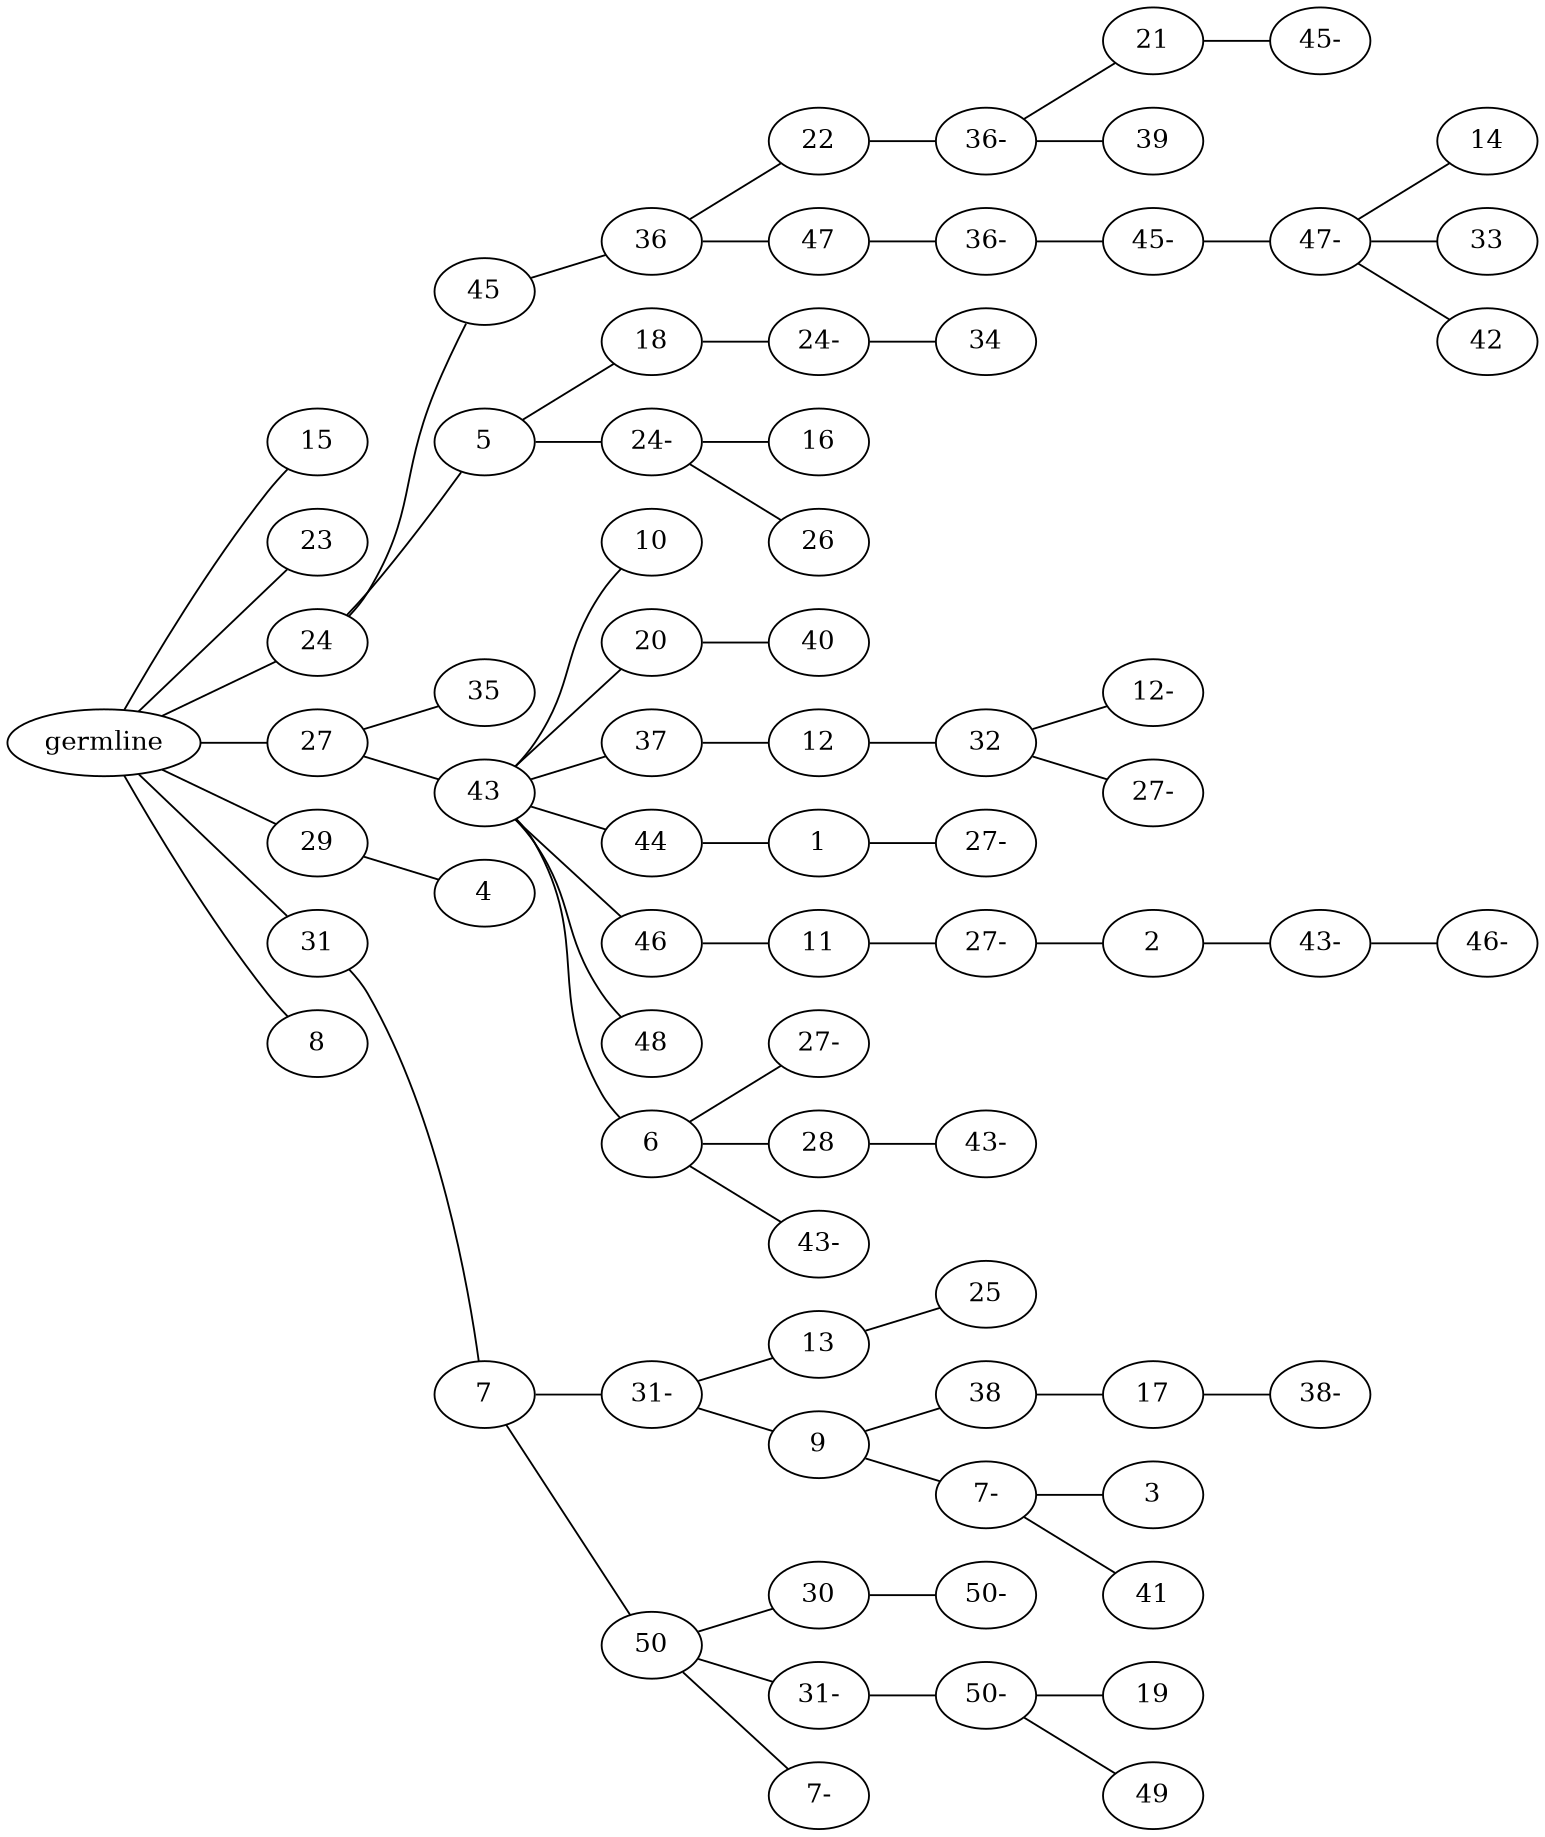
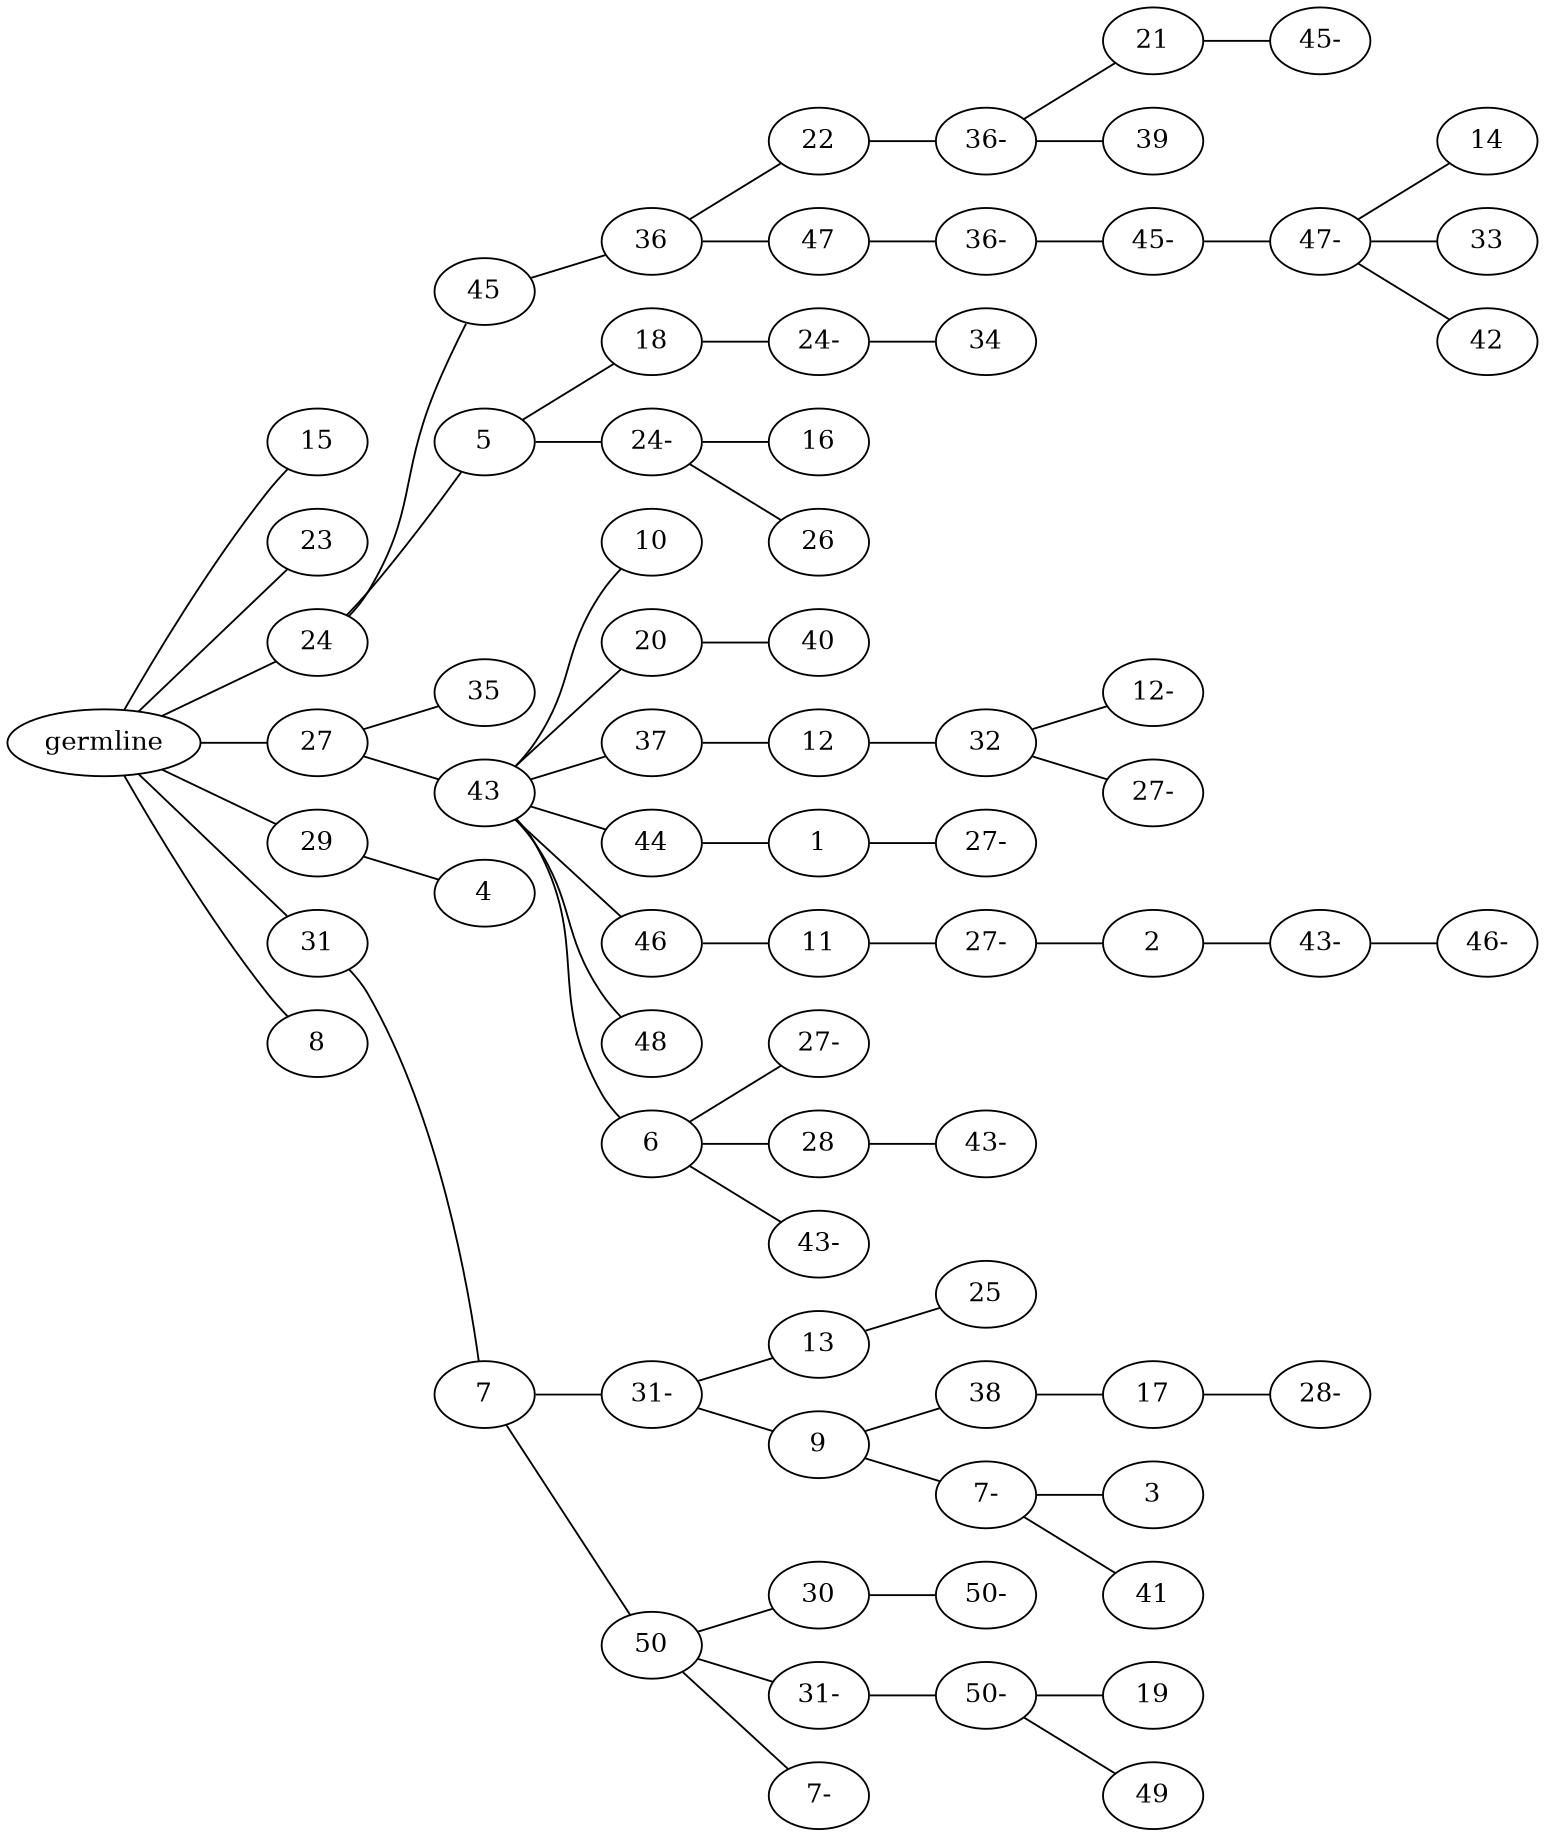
(1320, 1395) -> (1320, 1395)
